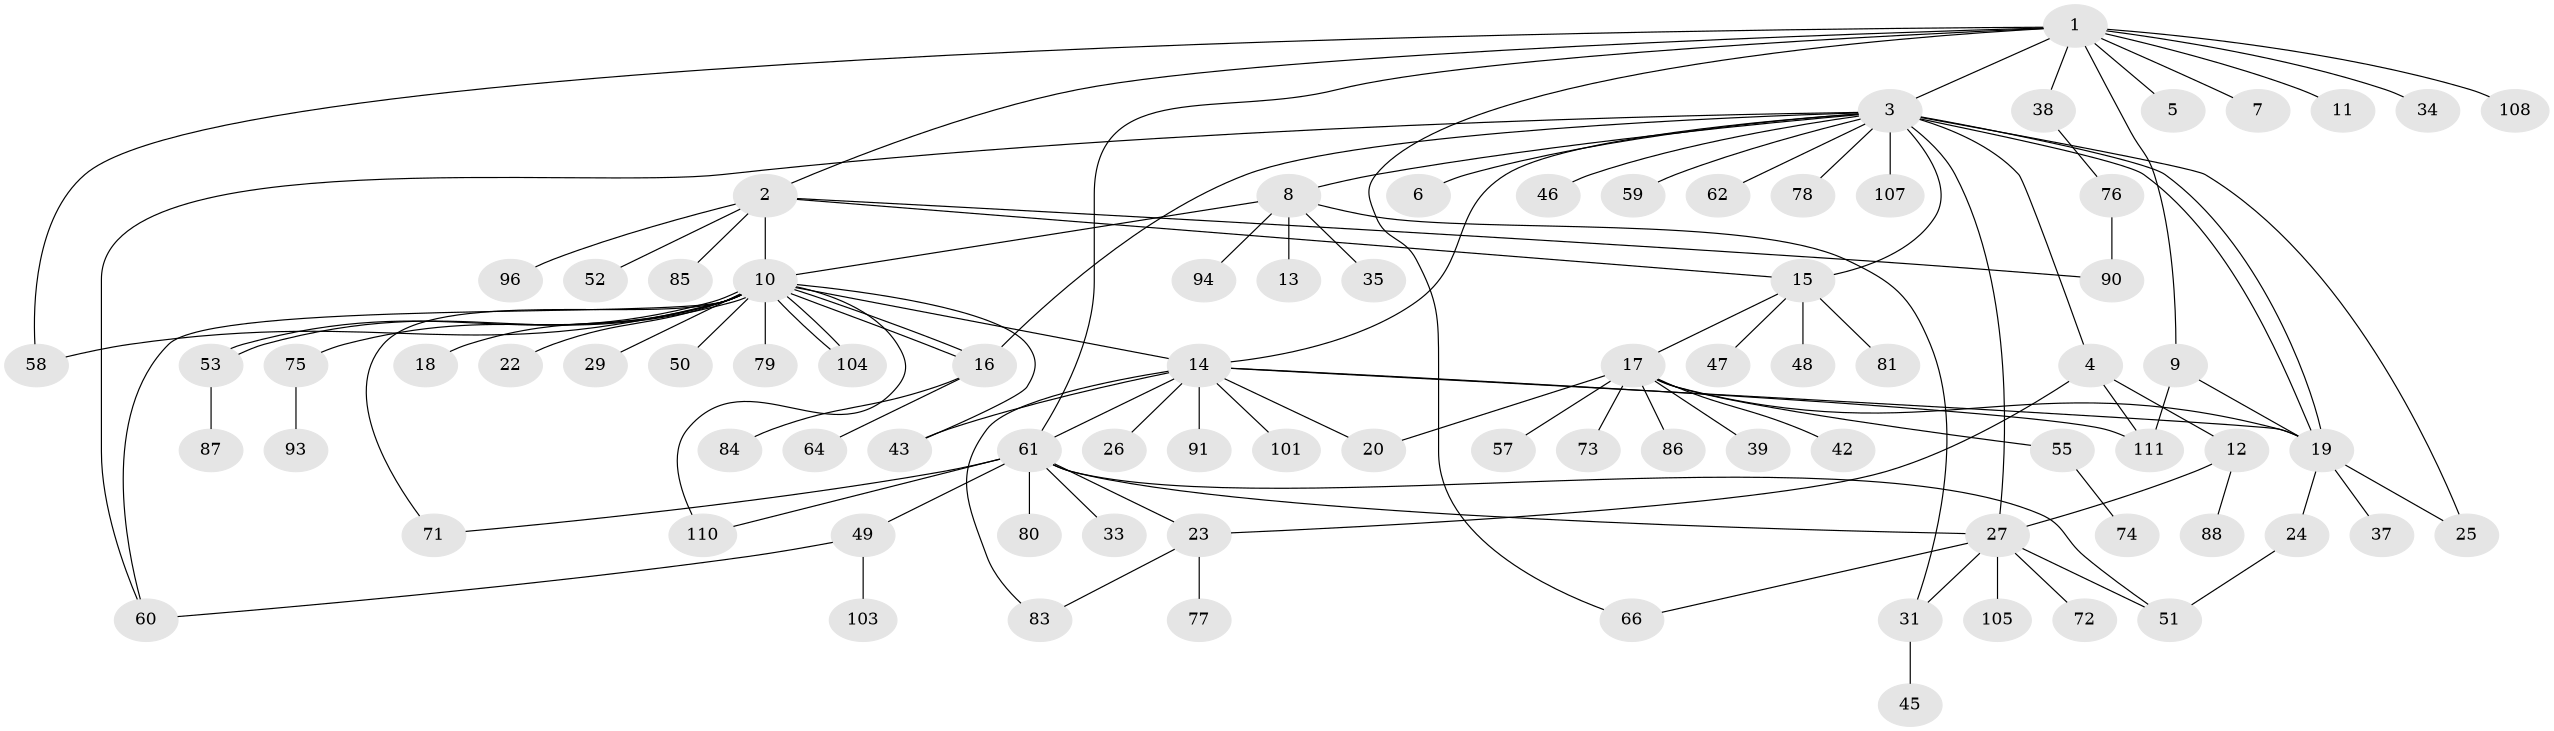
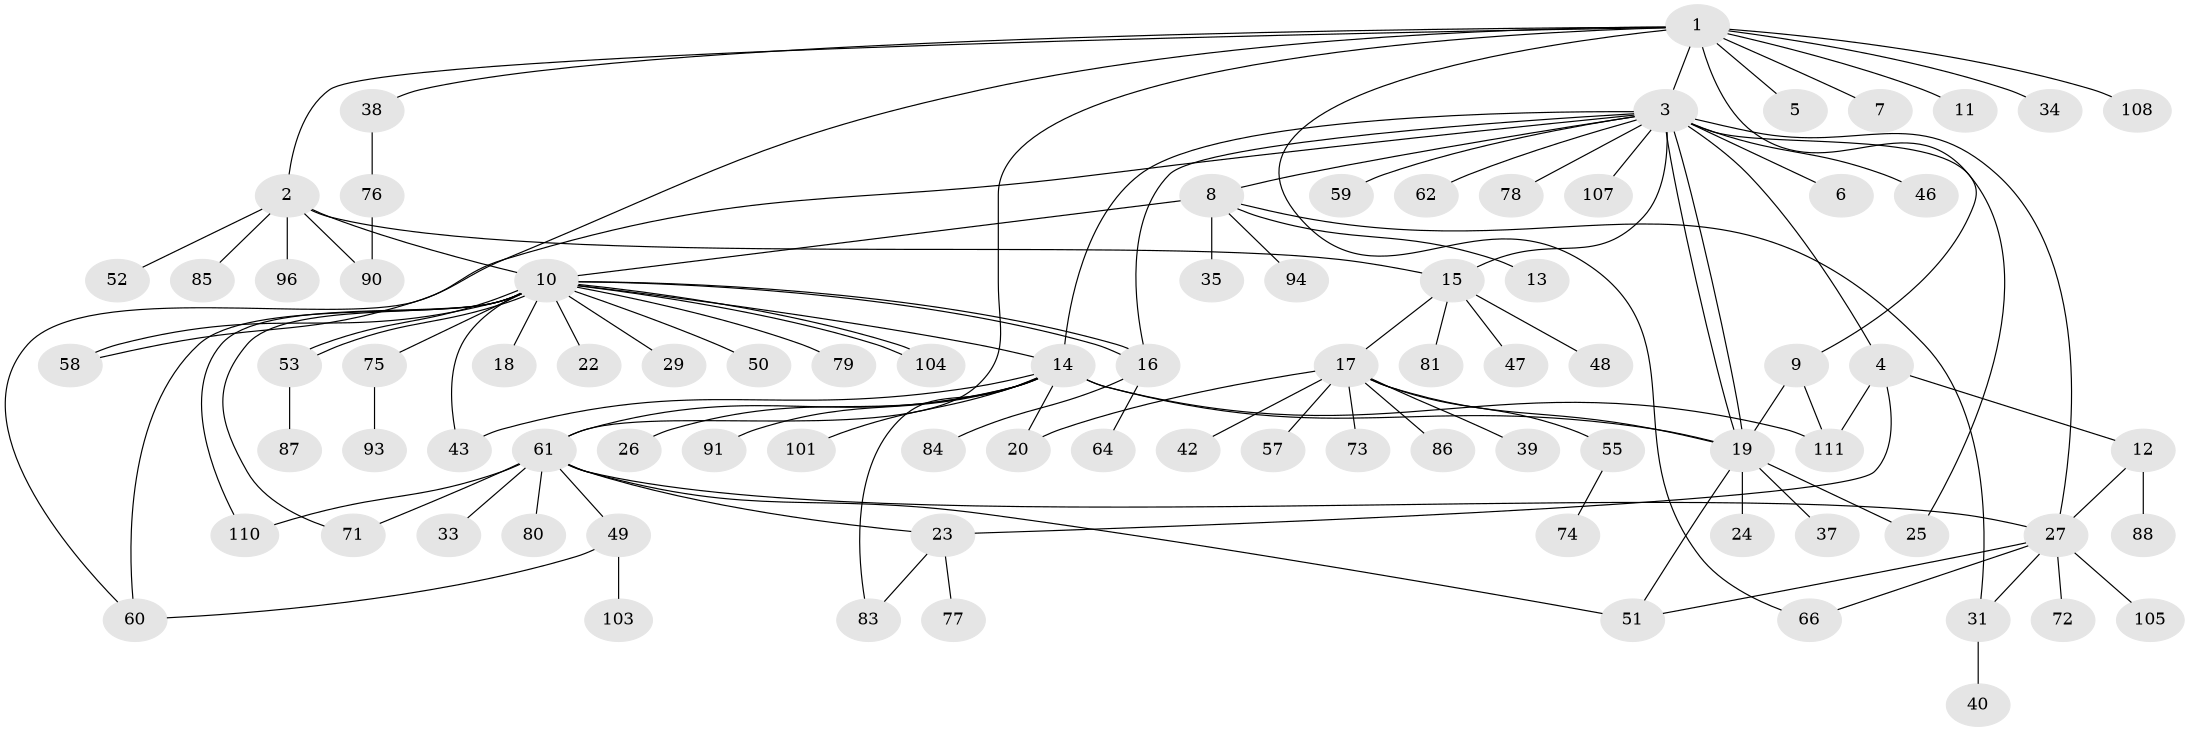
(2233, 578) -> (1682, 541)
(1910, 705) -> (1978, 705)
